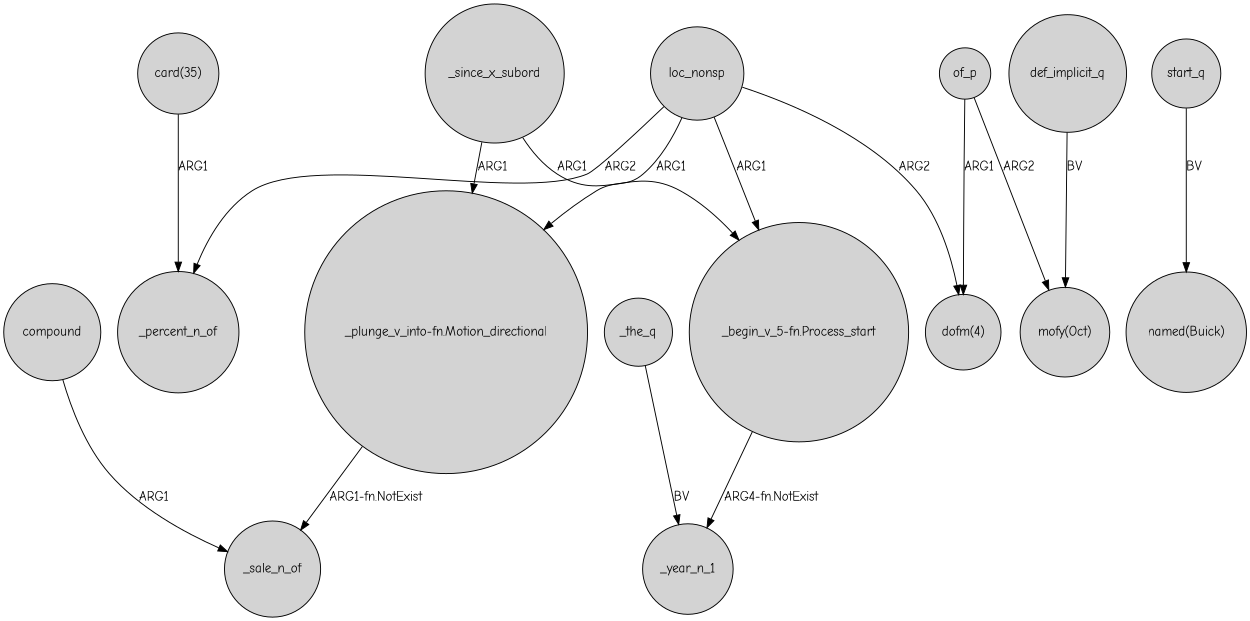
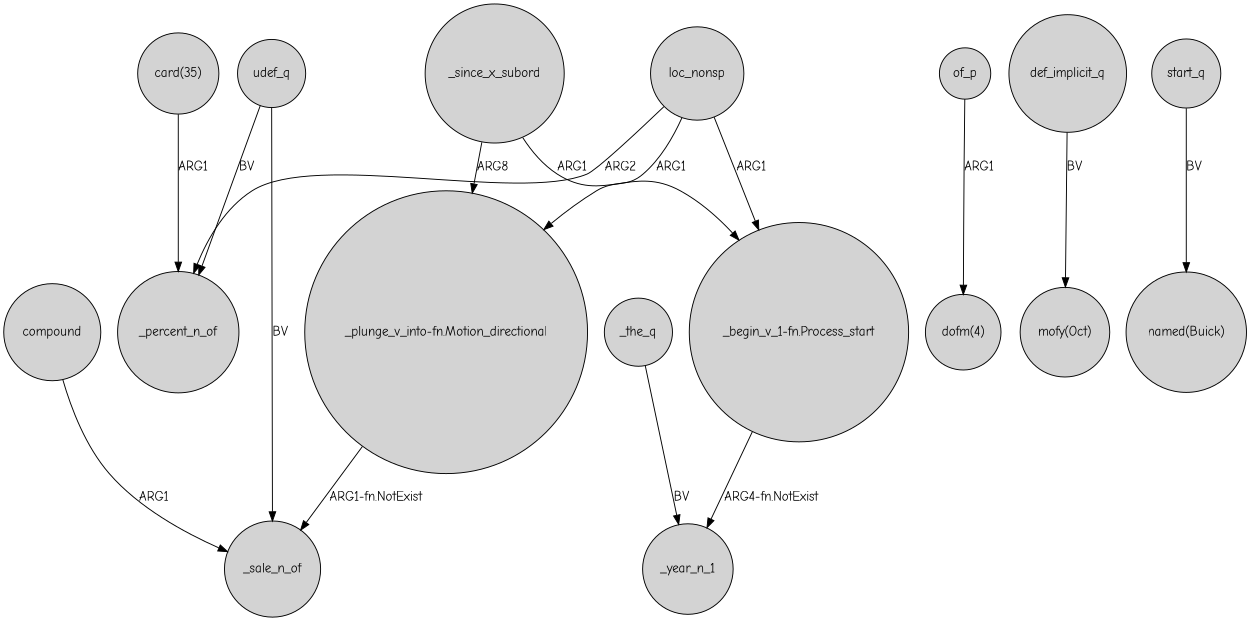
none -> (272, 73)
(880, 156) -> none
(493, 167) -> (493, 167)
(1010, 189) -> none
(799, 332) -> (799, 332)
